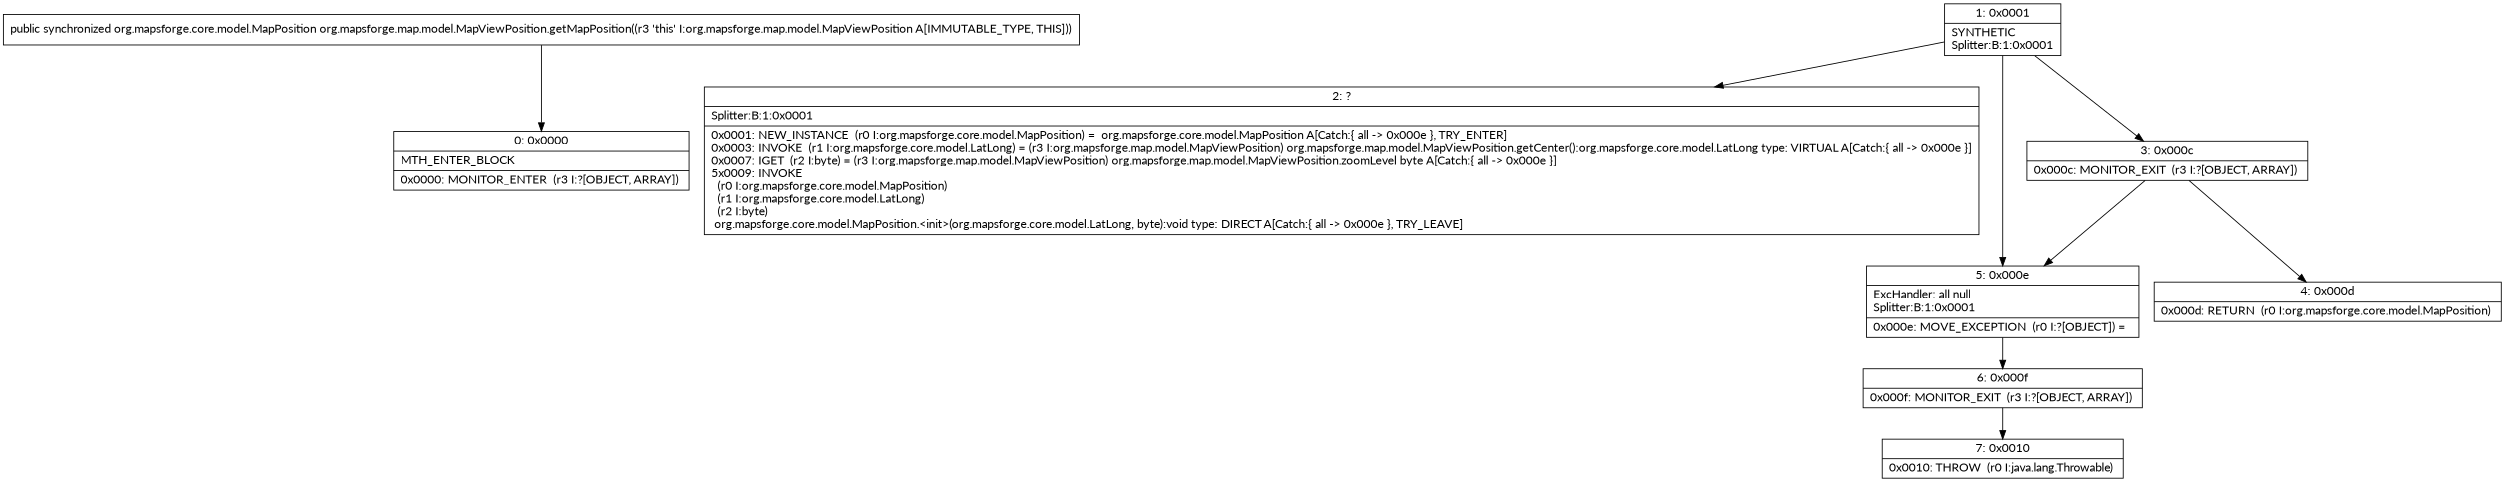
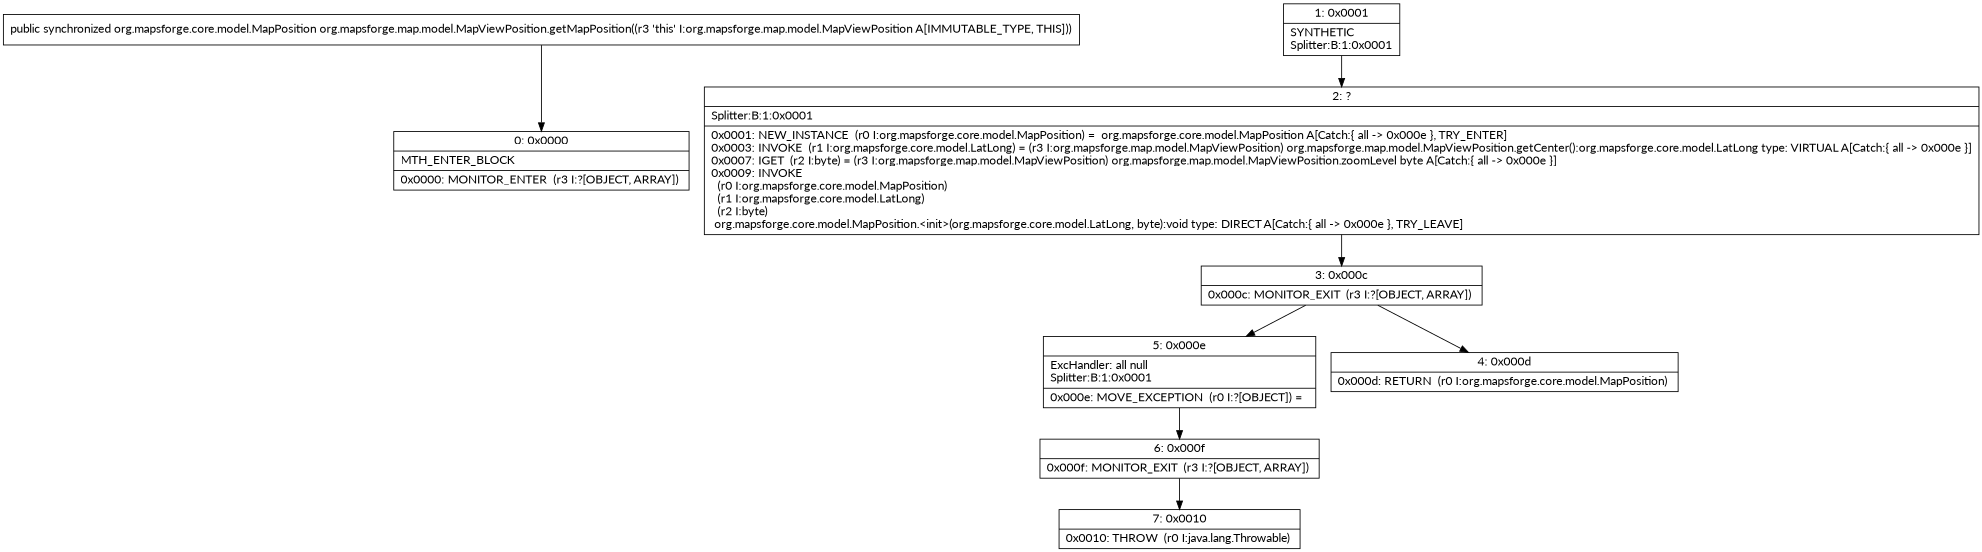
(2086, 96) -> (1342, 246)
(2003, 156) -> none
(760, 174) -> (760, 174)
